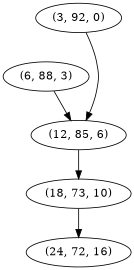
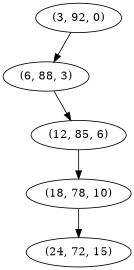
(98, 72) -> (64, 44)
(79, 194) -> (79, 194)
(79, 252) -> (79, 252)
